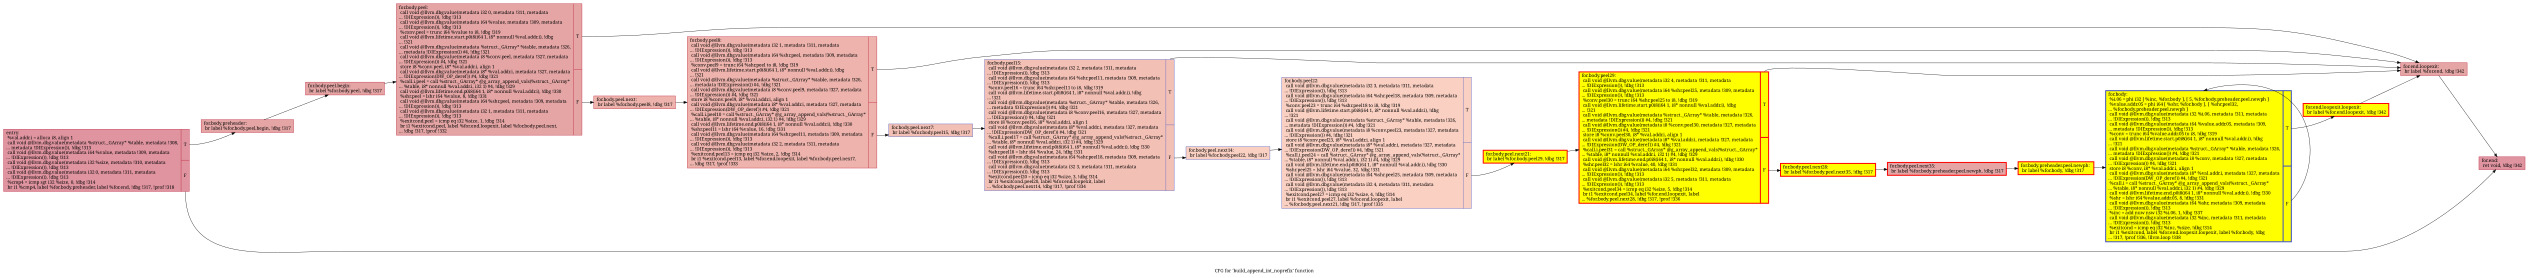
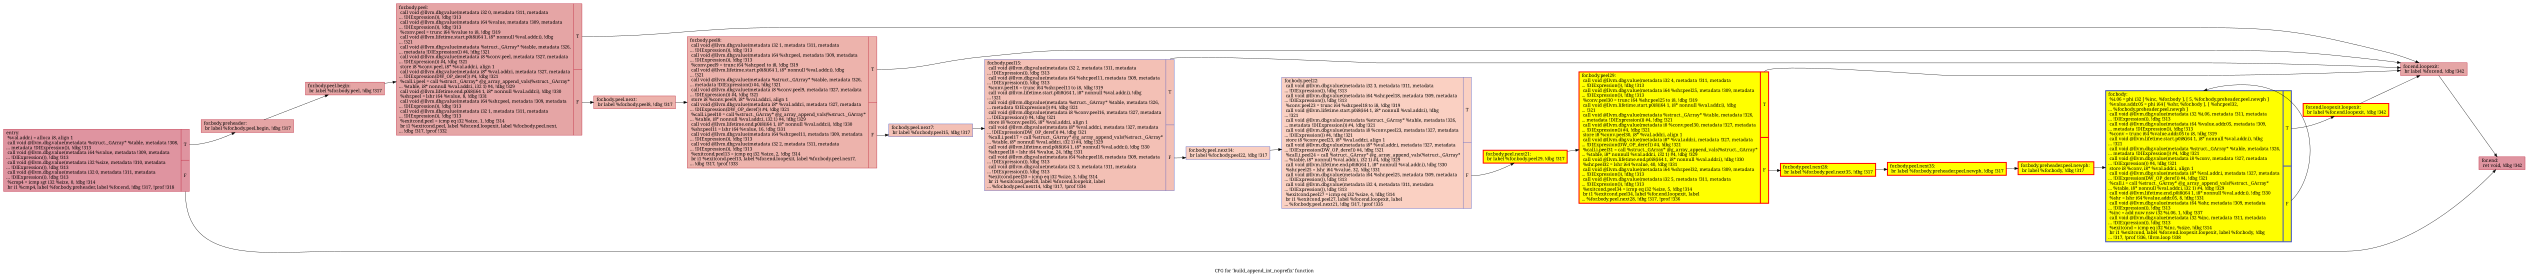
(1947, 169) -> (1947, 169)
